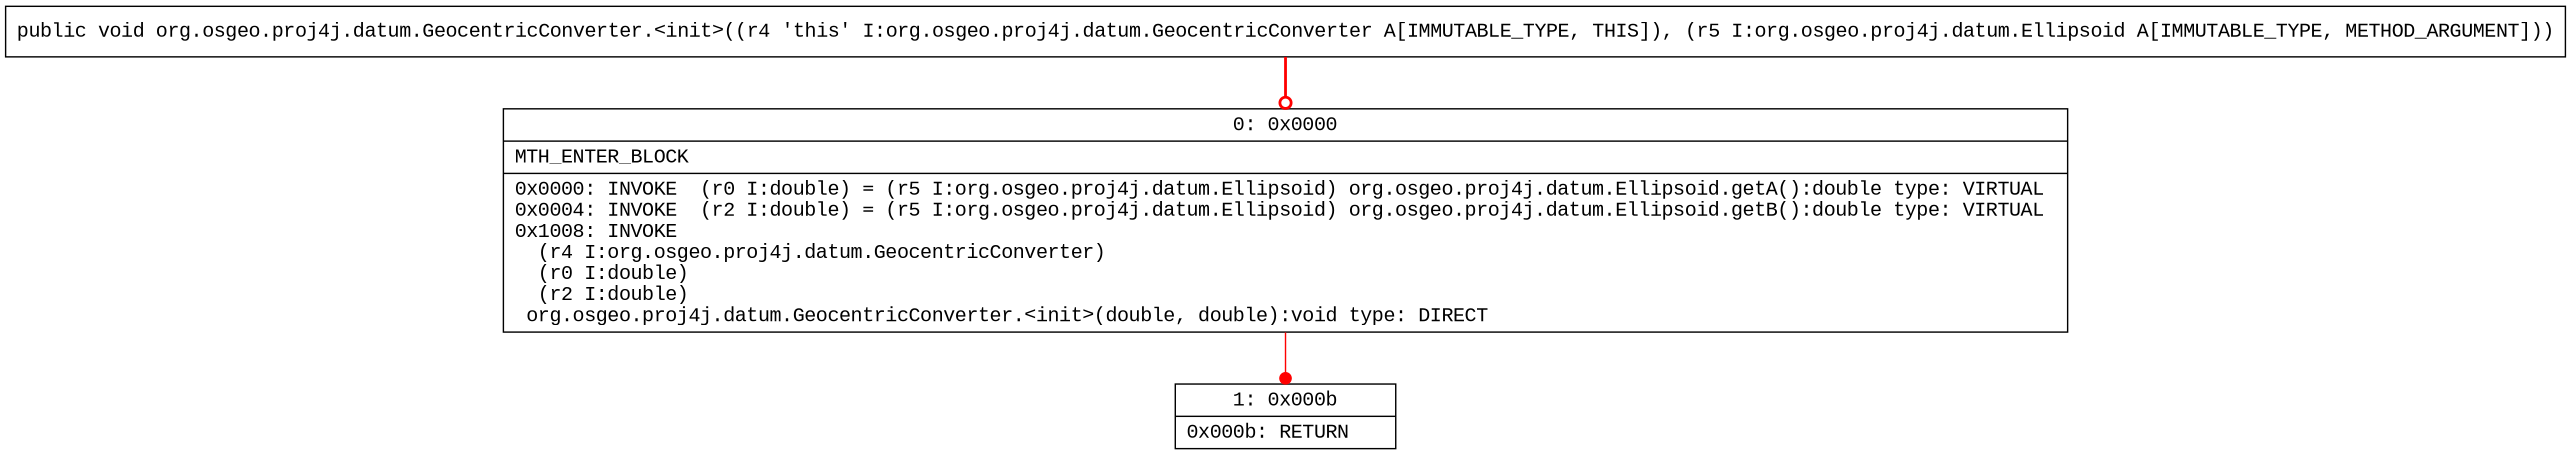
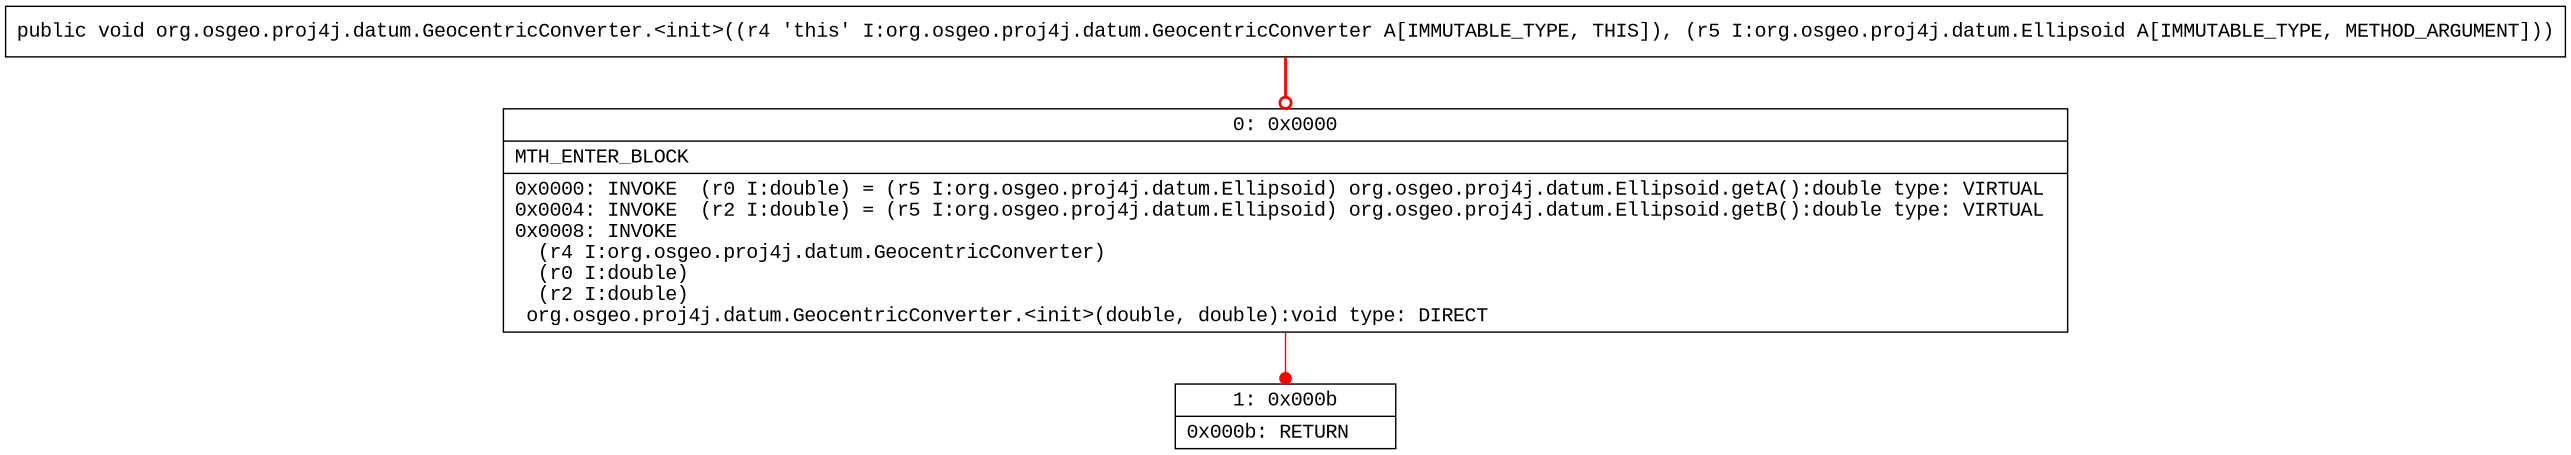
(608, 231) -> (608, 231)
